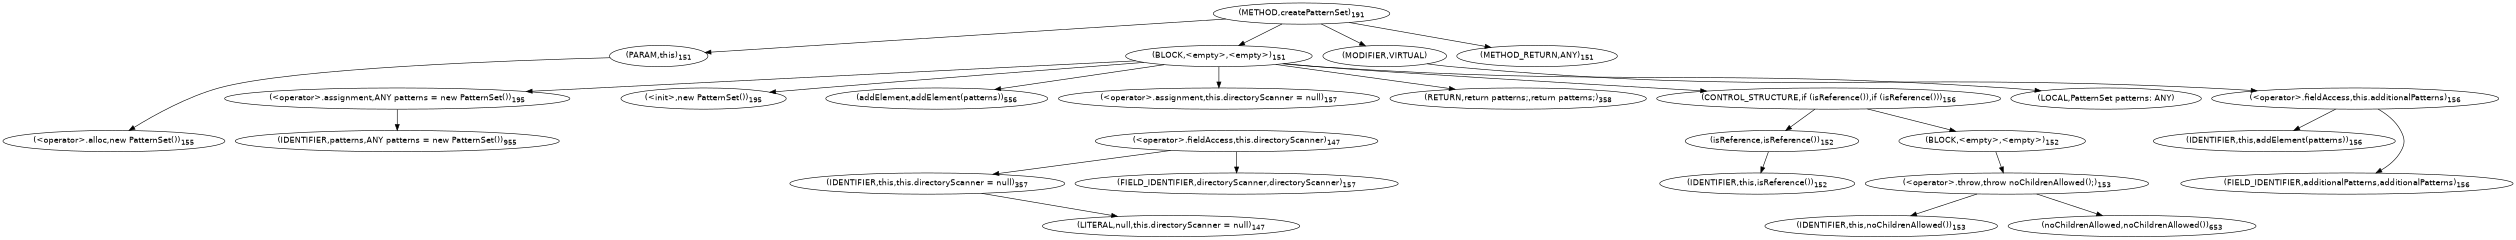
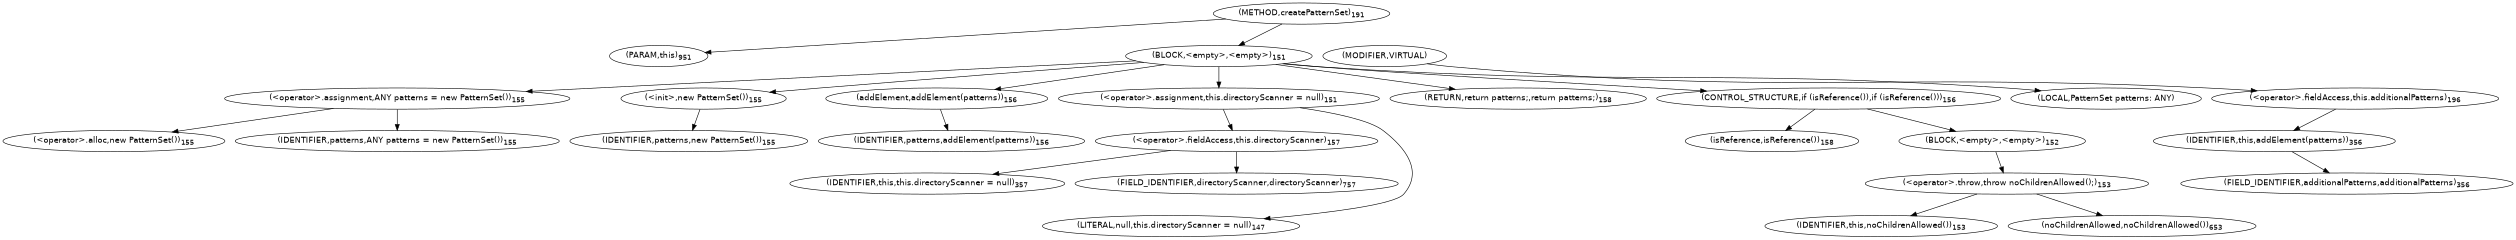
(1341, 34) -> none
(685, 55) -> (685, 55)
(1537, 56) -> none
(367, 69) -> (256, 120)
(519, 98) -> (519, 98)
(756, 98) -> (756, 98)
(1011, 98) -> (1011, 98)
(1331, 98) -> (1331, 98)
(1605, 98) -> (1605, 98)
(2454, 98) -> (2454, 98)
none -> (1227, 117)
(2404, 139) -> (2308, 161)
(510, 140) -> (510, 140)
(1334, 140) -> (1334, 140)
(1827, 140) -> (1827, 140)
(2356, 140) -> (2356, 140)
none -> (689, 141)
none -> (952, 141)
(1349, 183) -> (1349, 183)
(2463, 183) -> (2463, 183)
(1757, 184) -> none
(1047, 204) -> (1410, 183)
